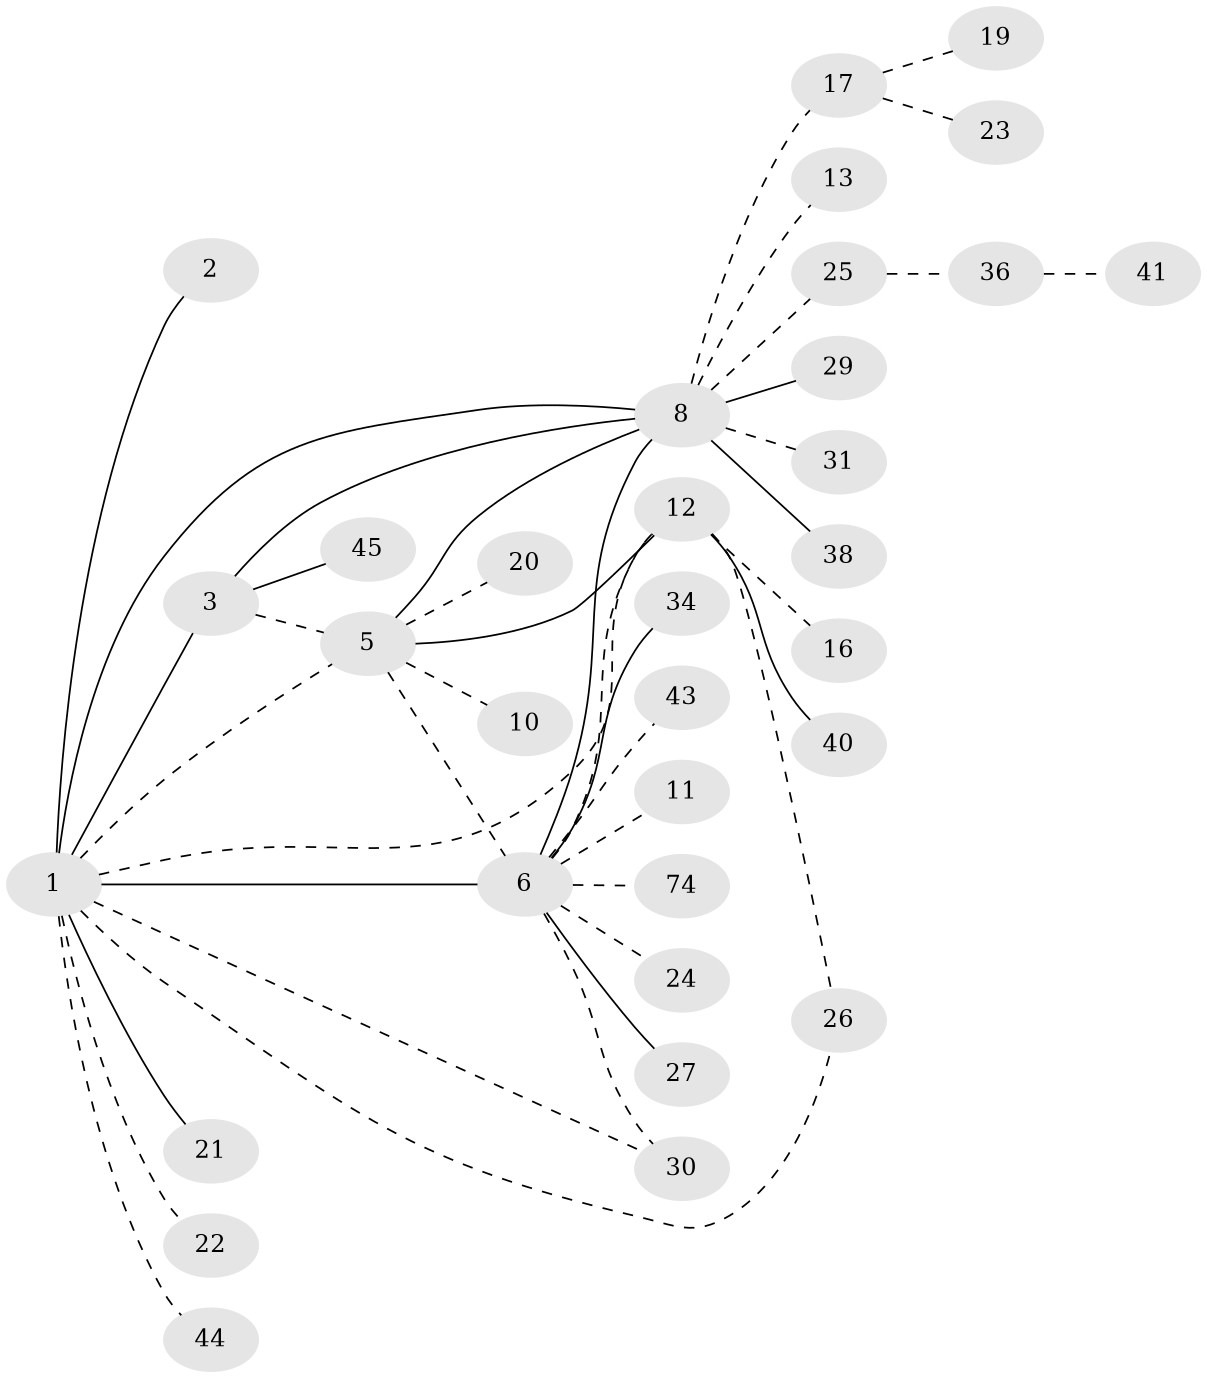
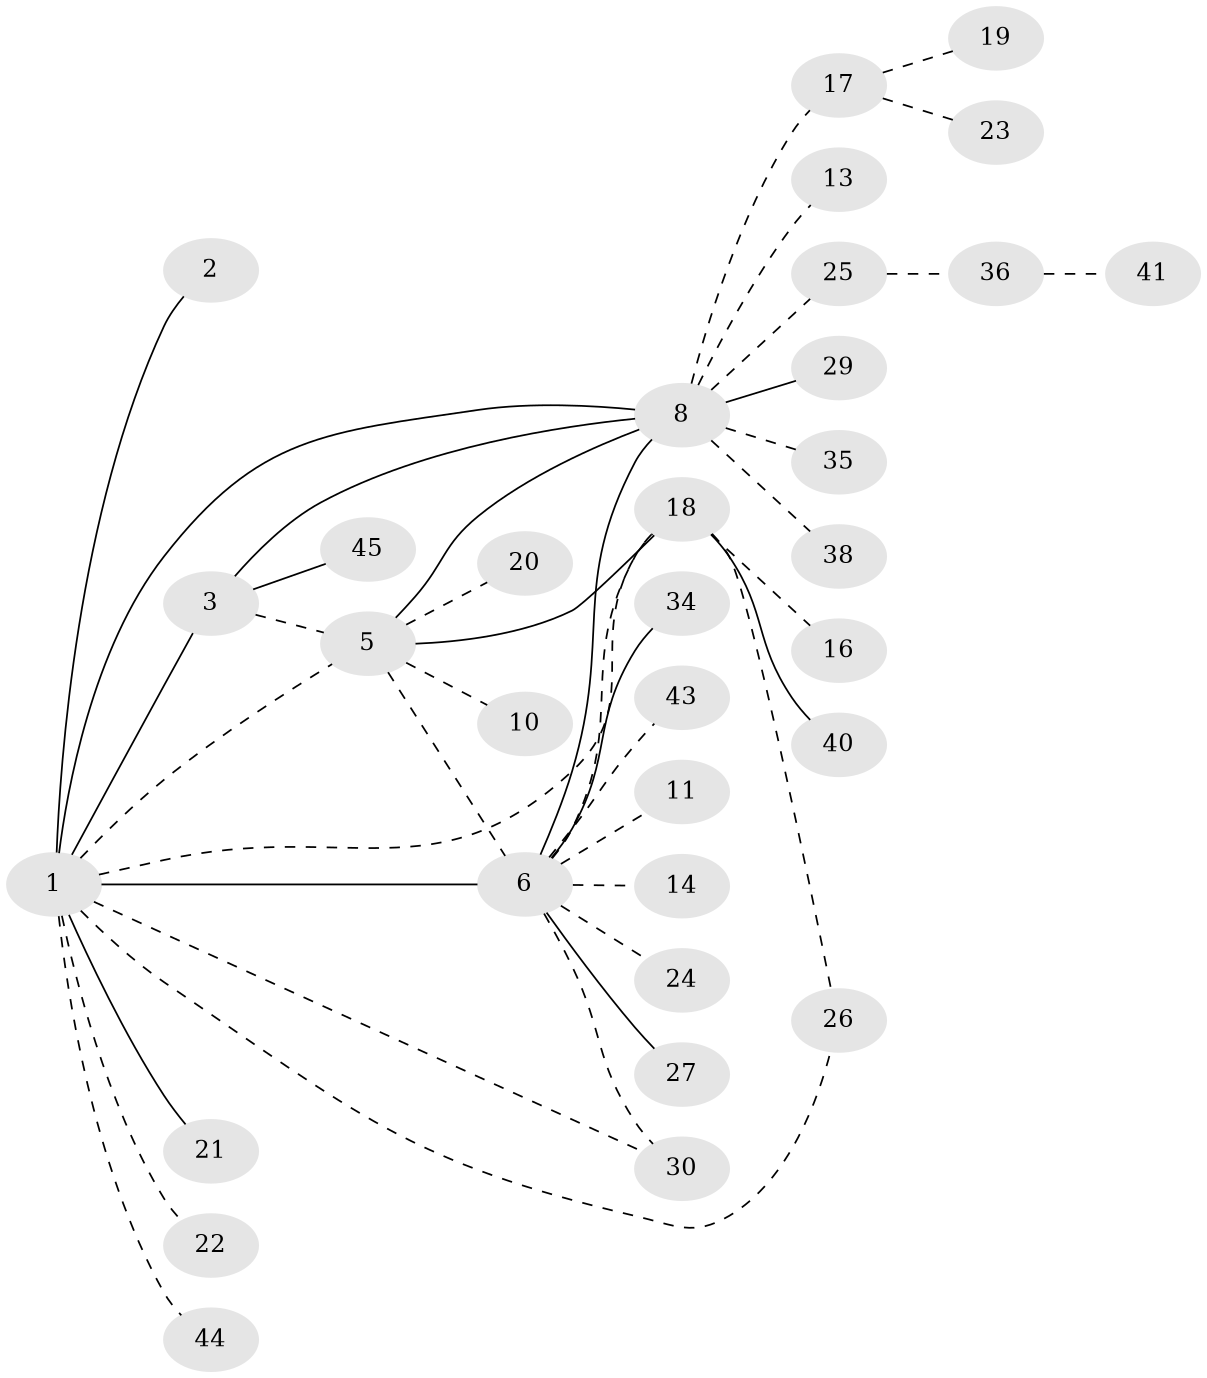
(839, 462) -> (839, 462)
(761, 486) -> (761, 486)
(682, 509) -> (682, 509)
(682, 886) -> (682, 886)
